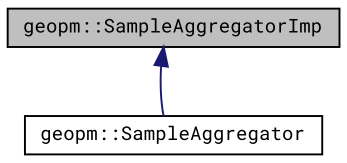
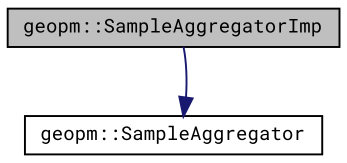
(161, 91) -> (186, 72)
